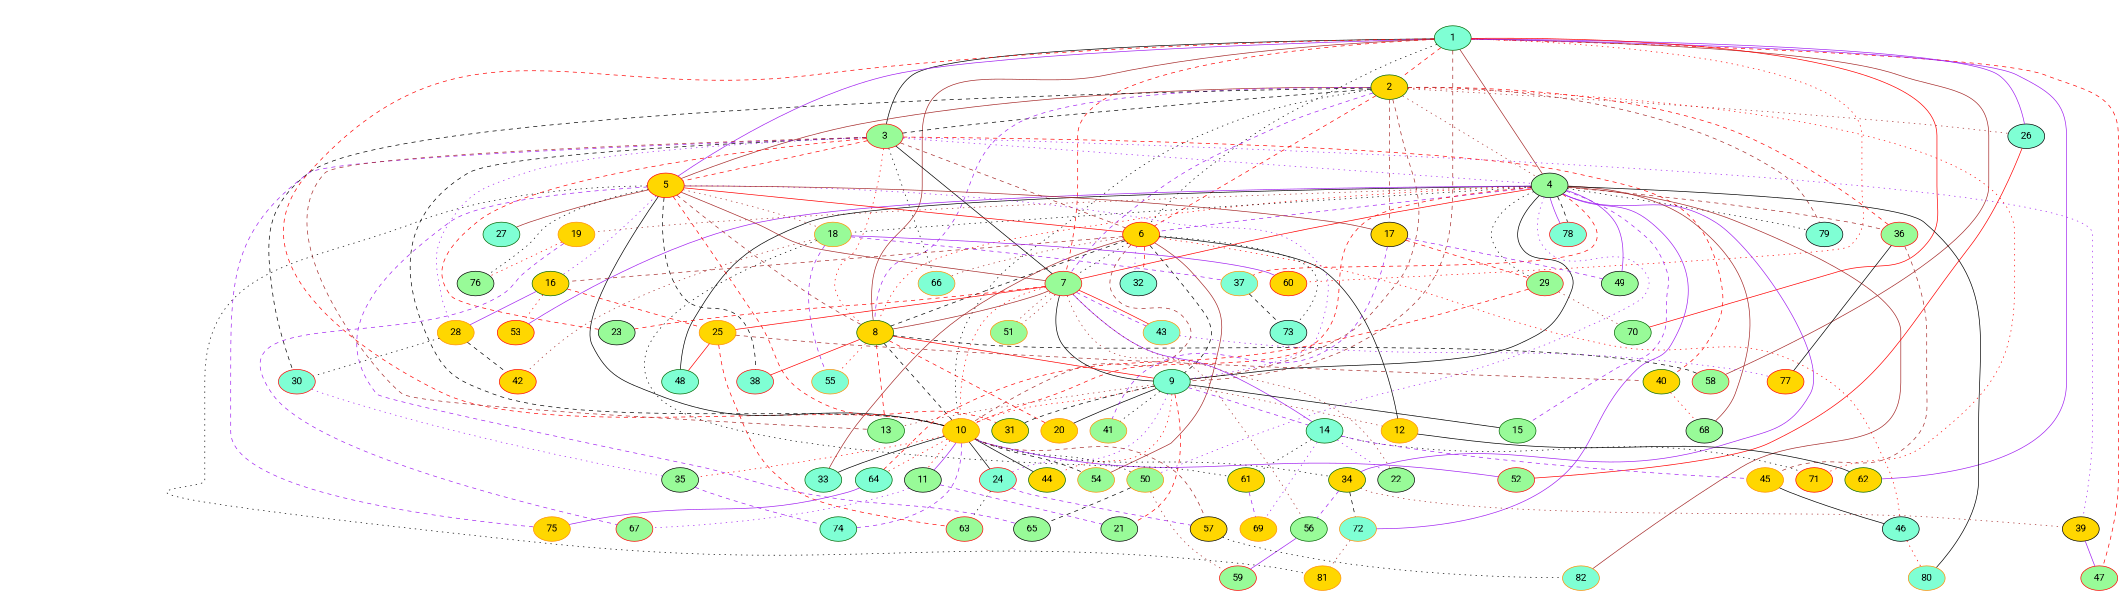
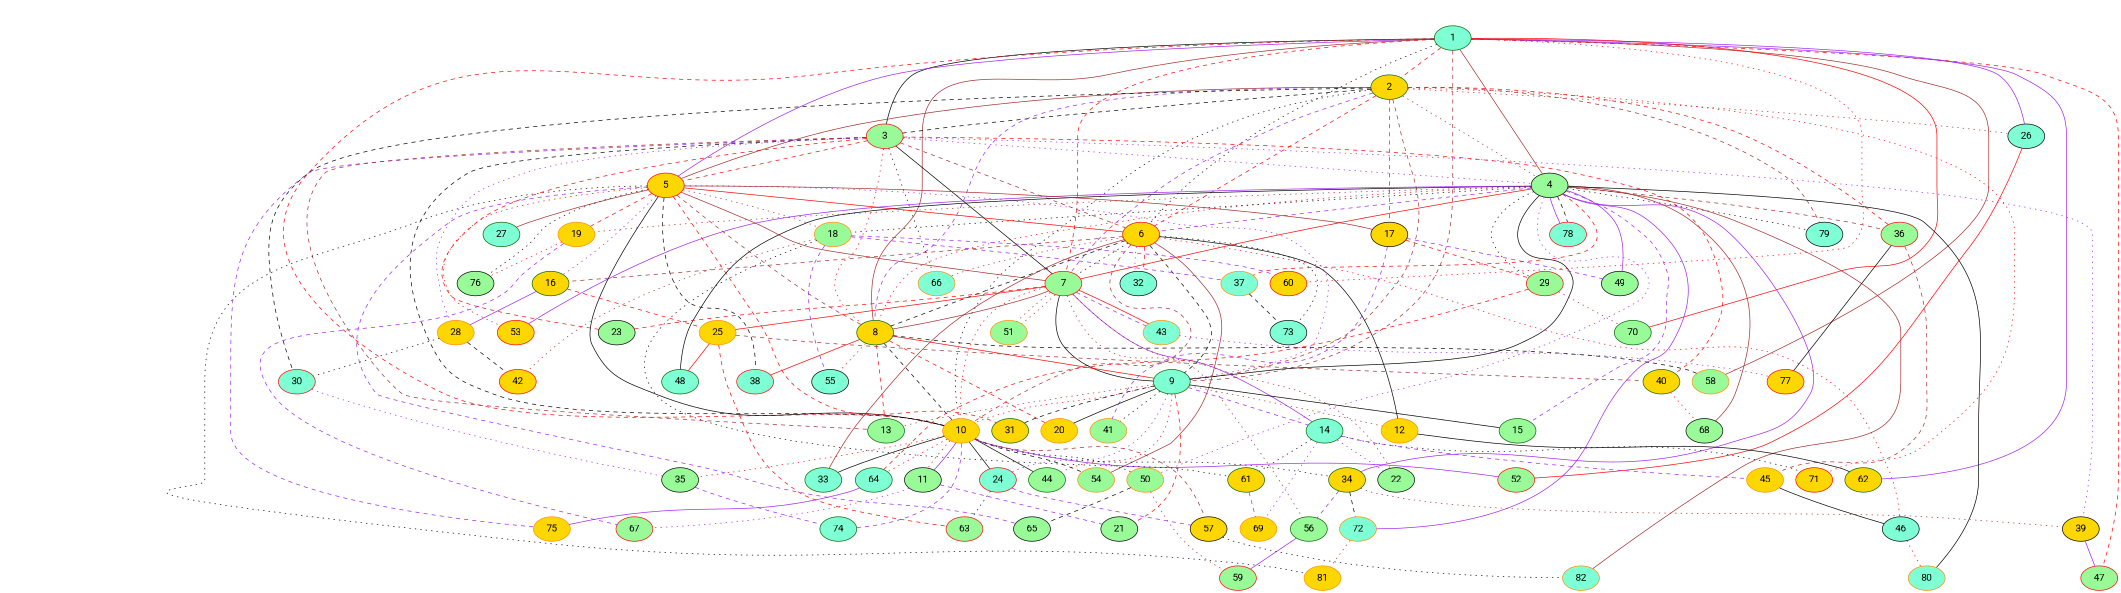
none -> (621, 210)
(979, 242) -> (979, 242)
(533, 308) -> (513, 208)
(1331, 323) -> none
(830, 382) -> (830, 382)
(1711, 382) -> (1711, 382)
(1047, 480) -> (1047, 480)
